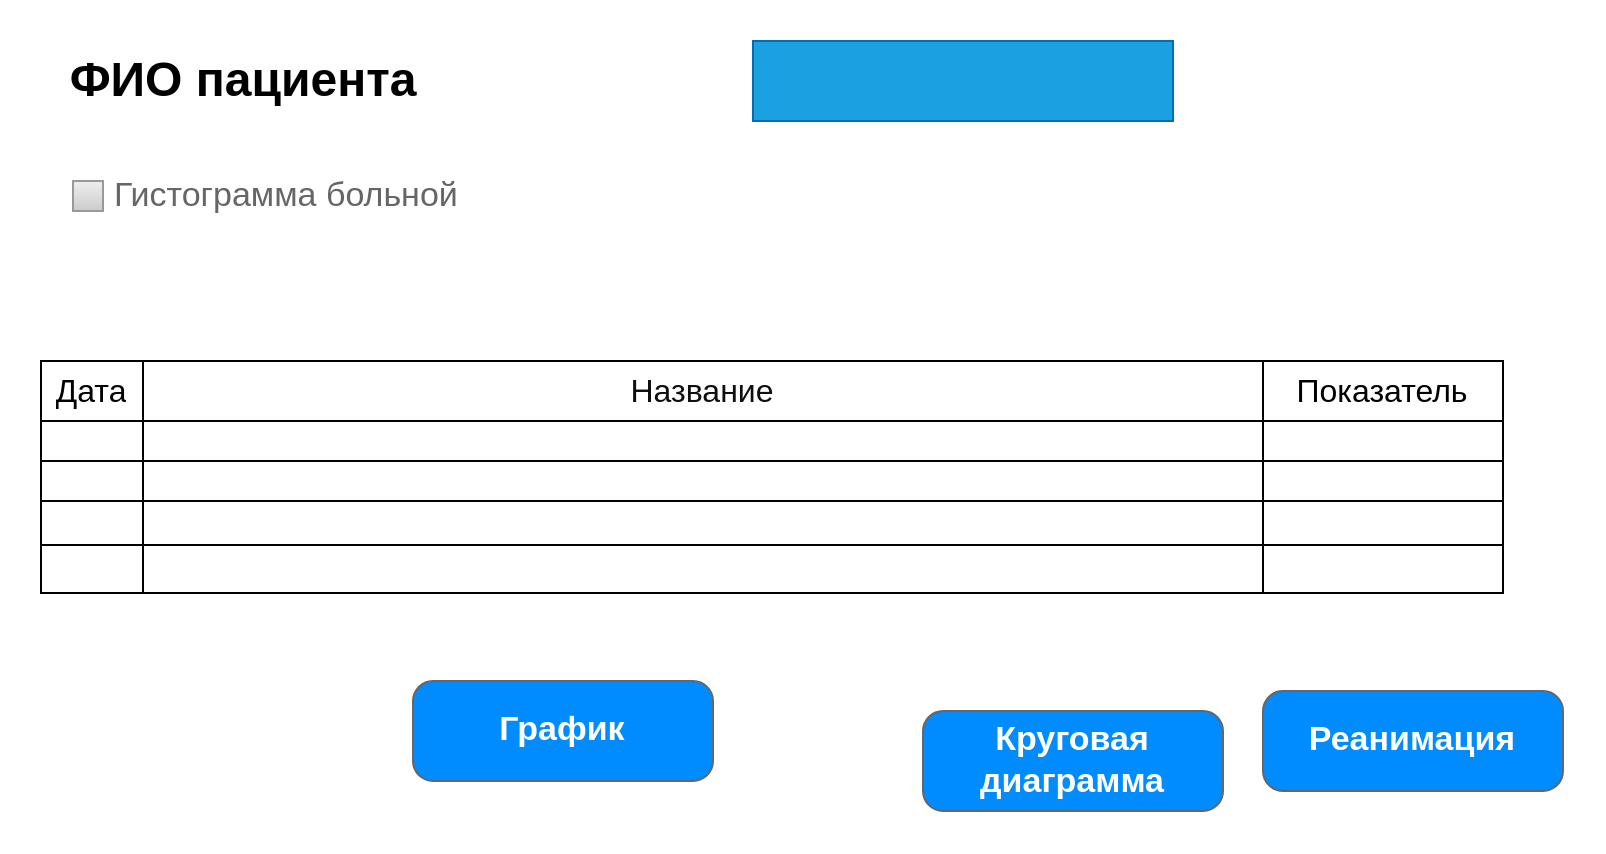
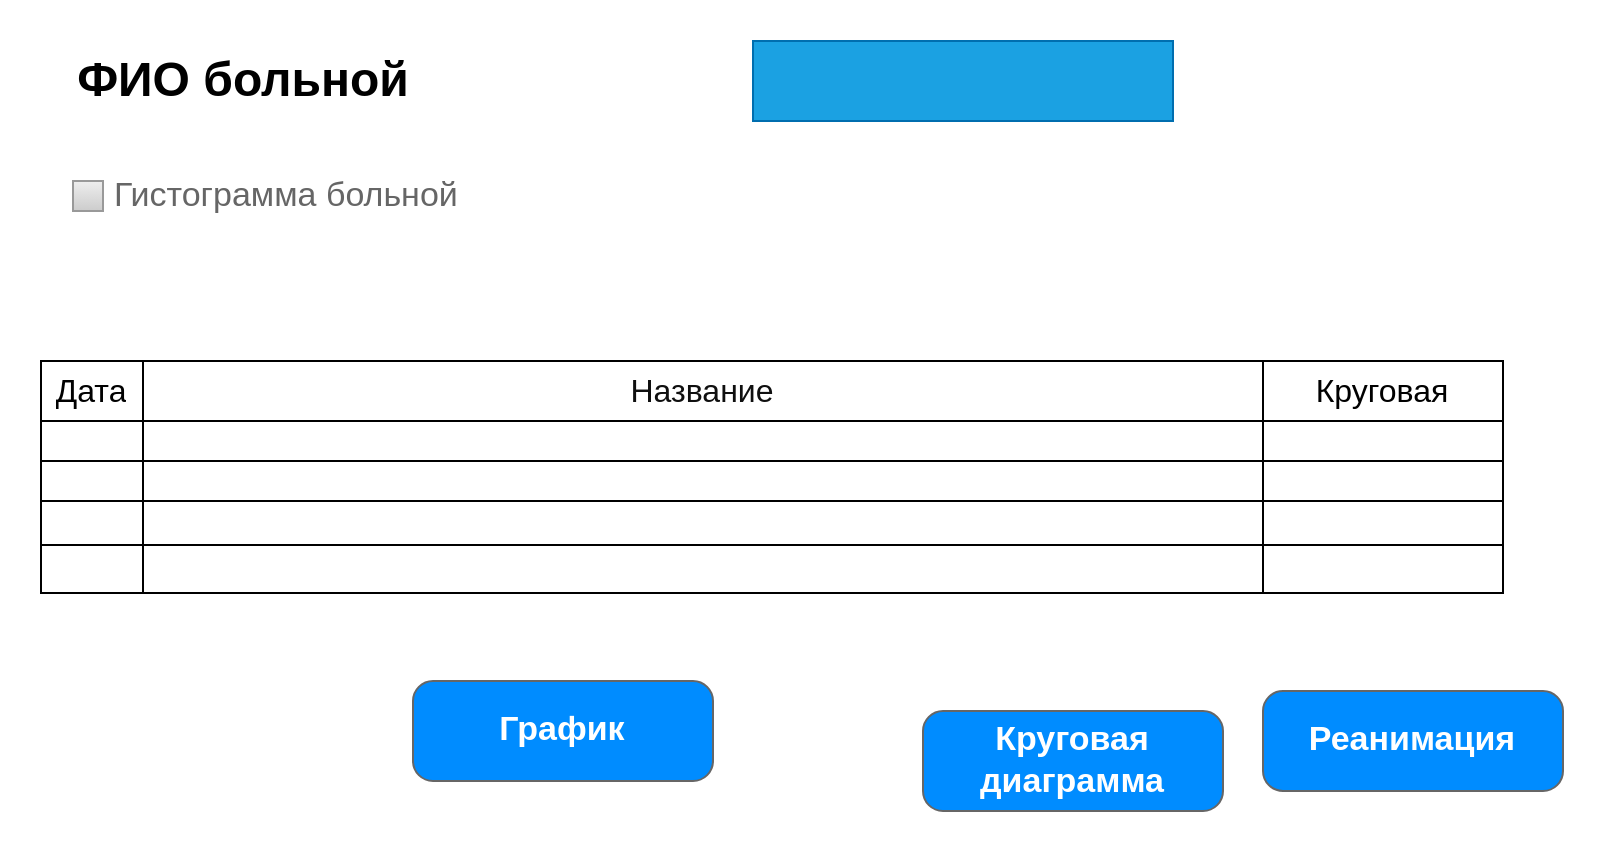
(244, 81) -> (244, 81)
(1383, 391) -> (1383, 391)
